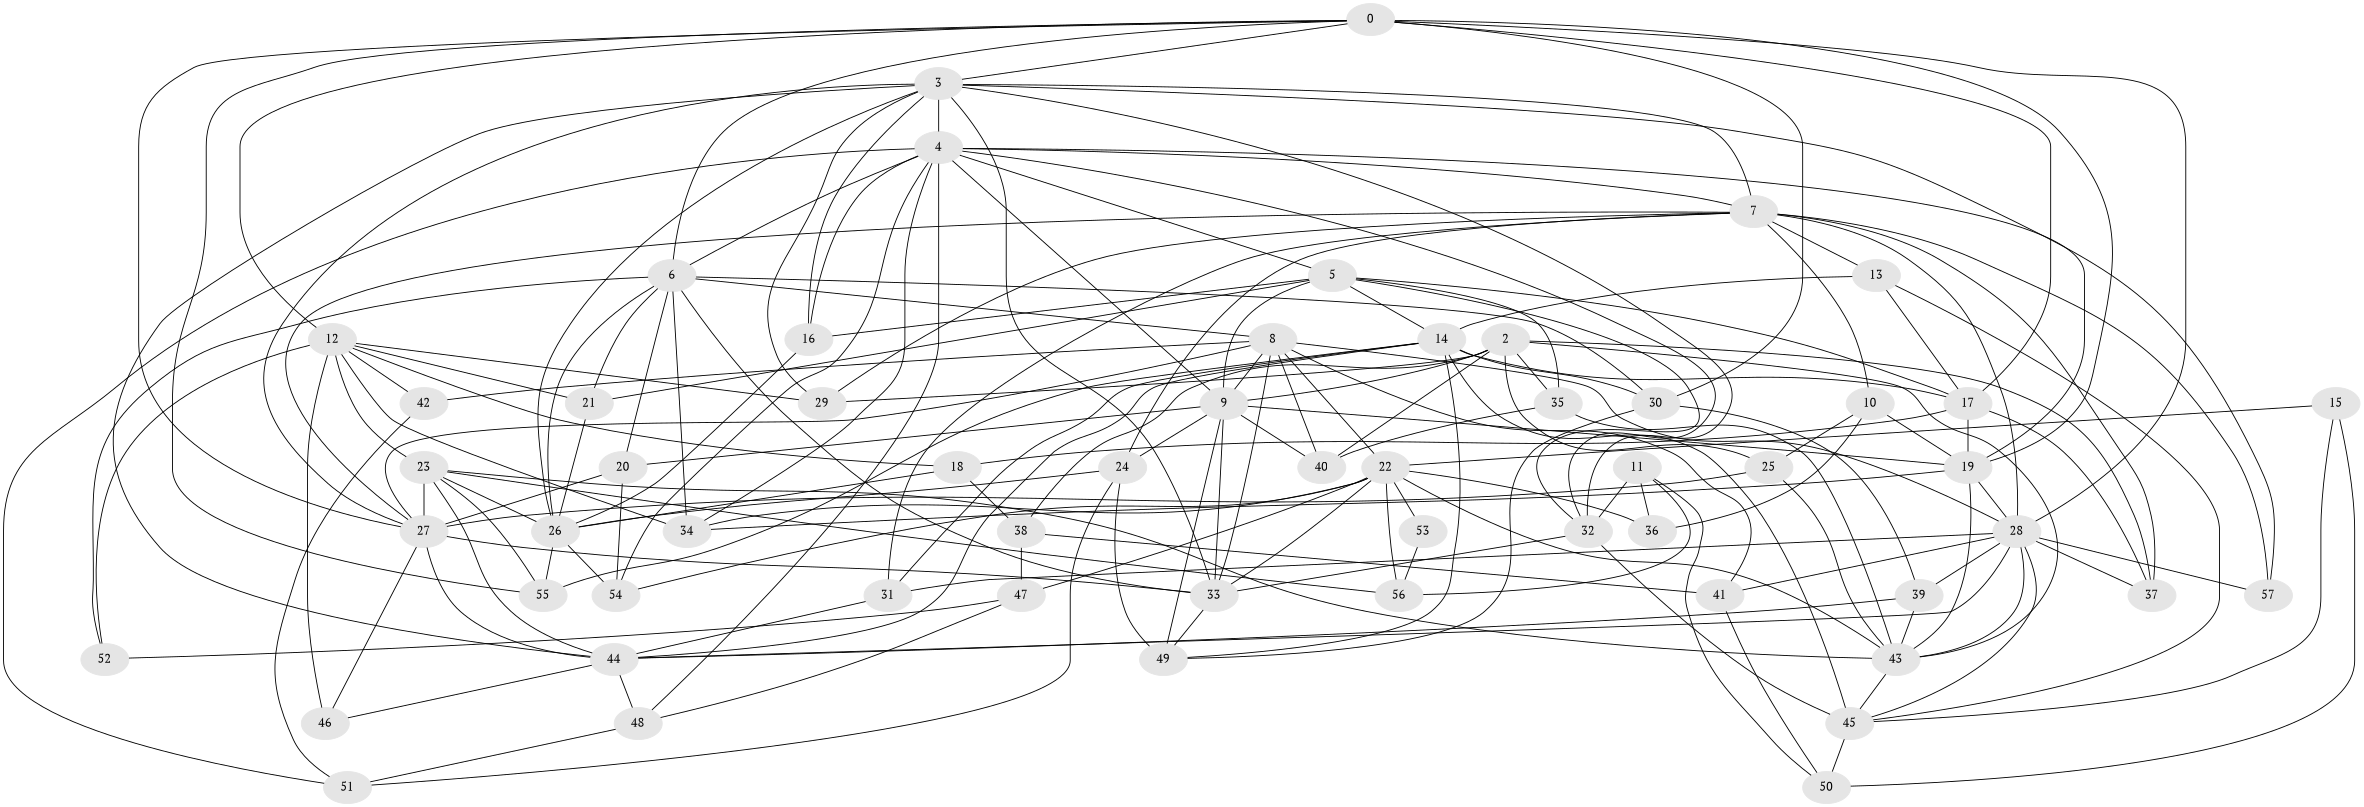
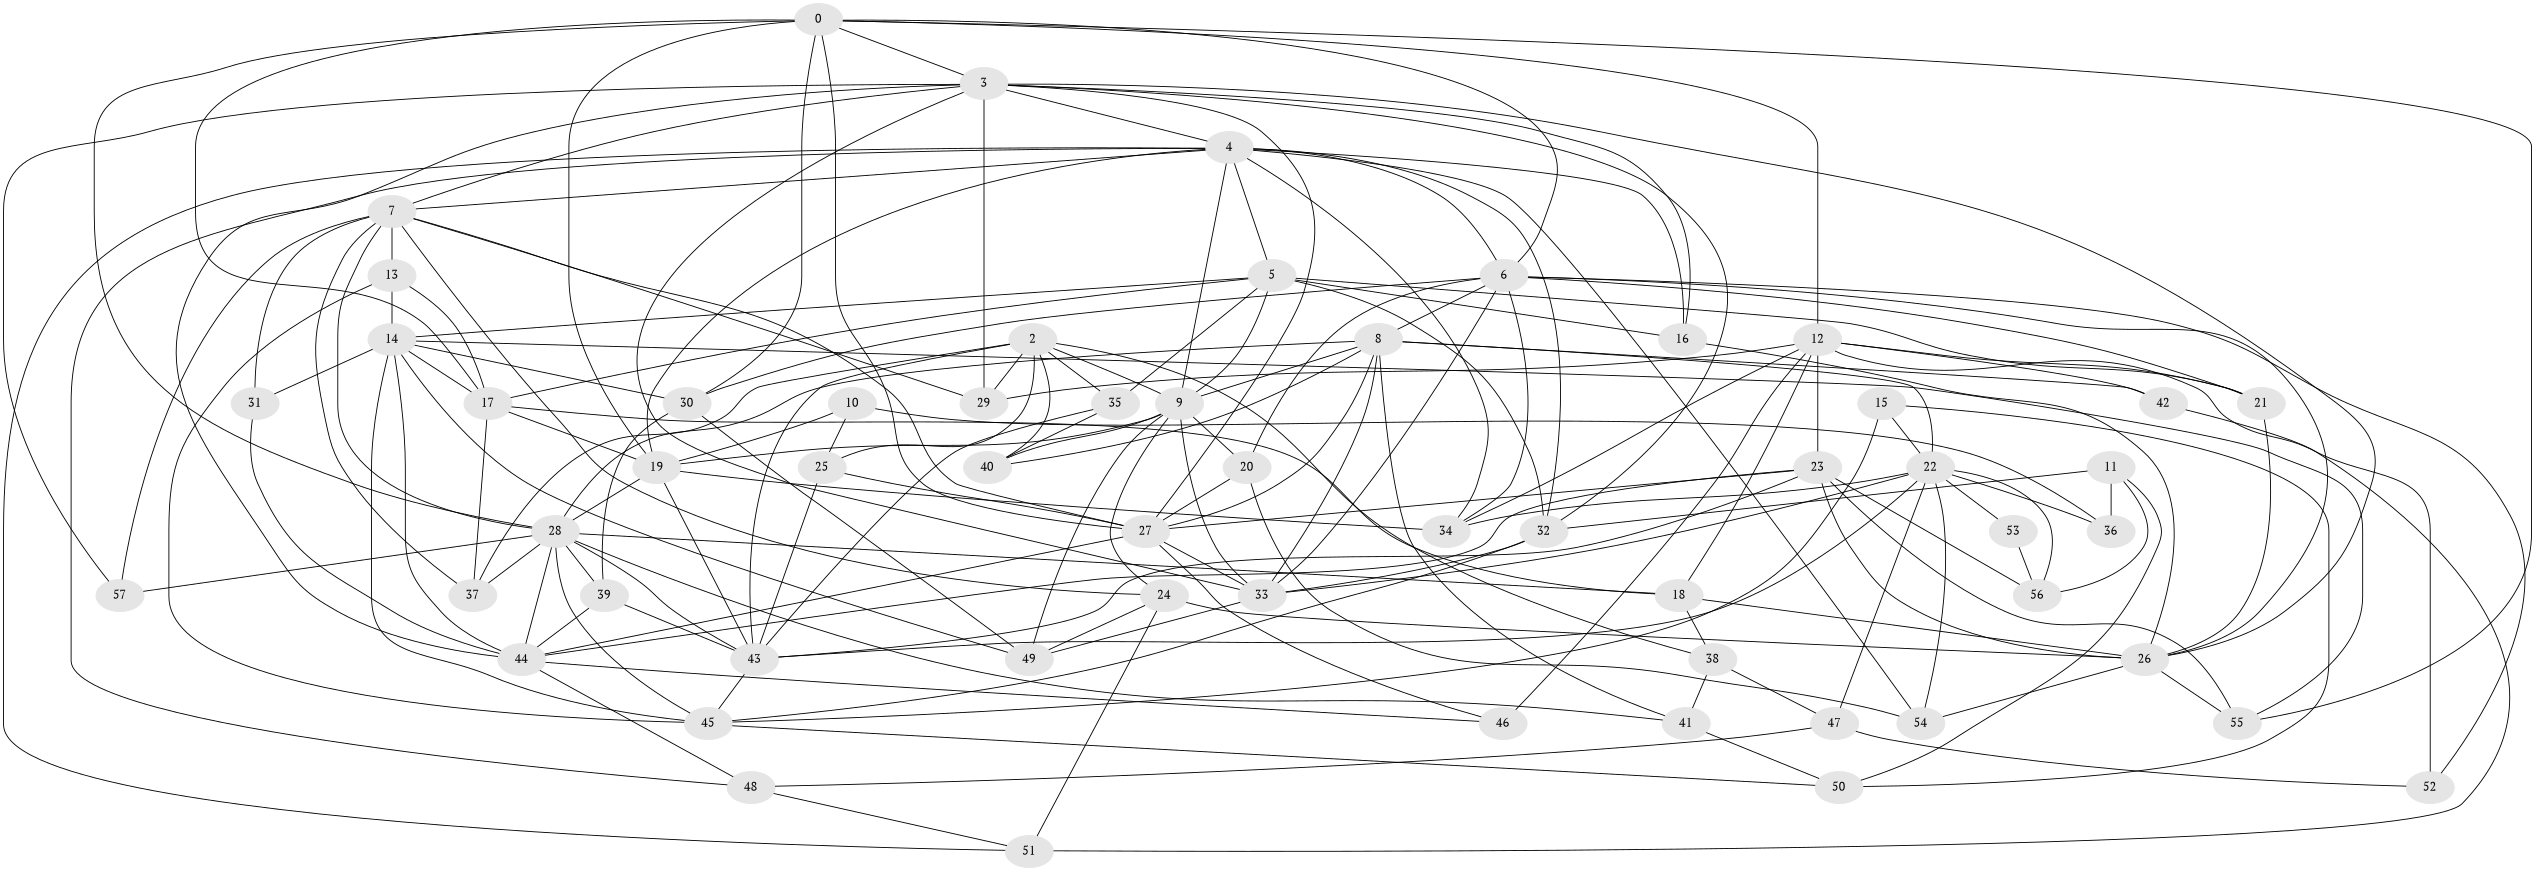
(1833, 297) -> none
(1479, 557) -> (1090, 562)
